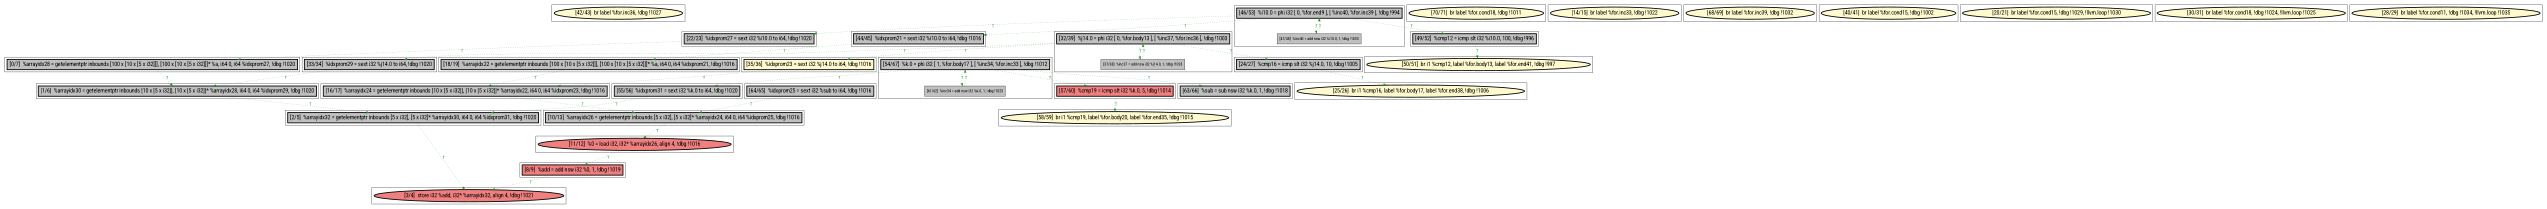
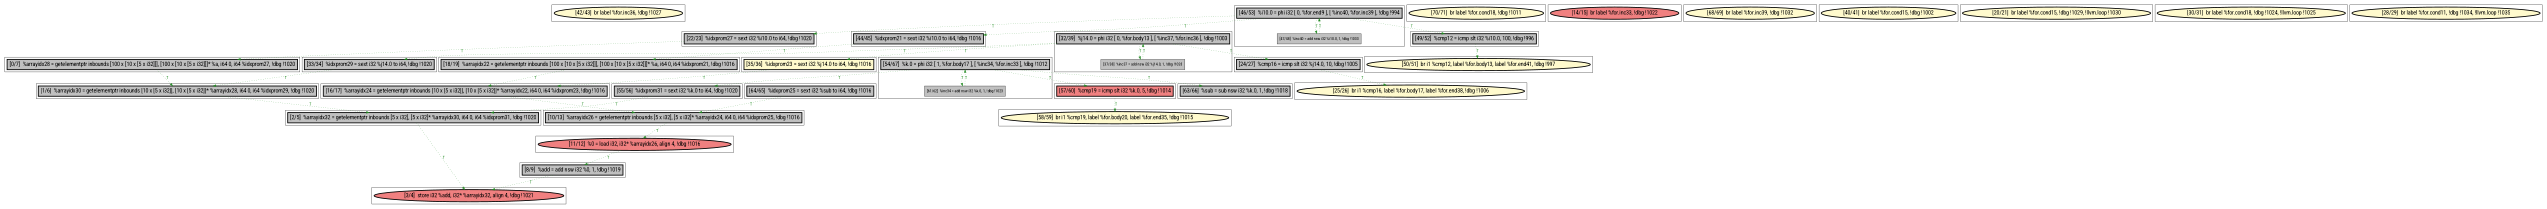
(1615, 13) -> (1615, 13)
(573, 170) -> (573, 170)
